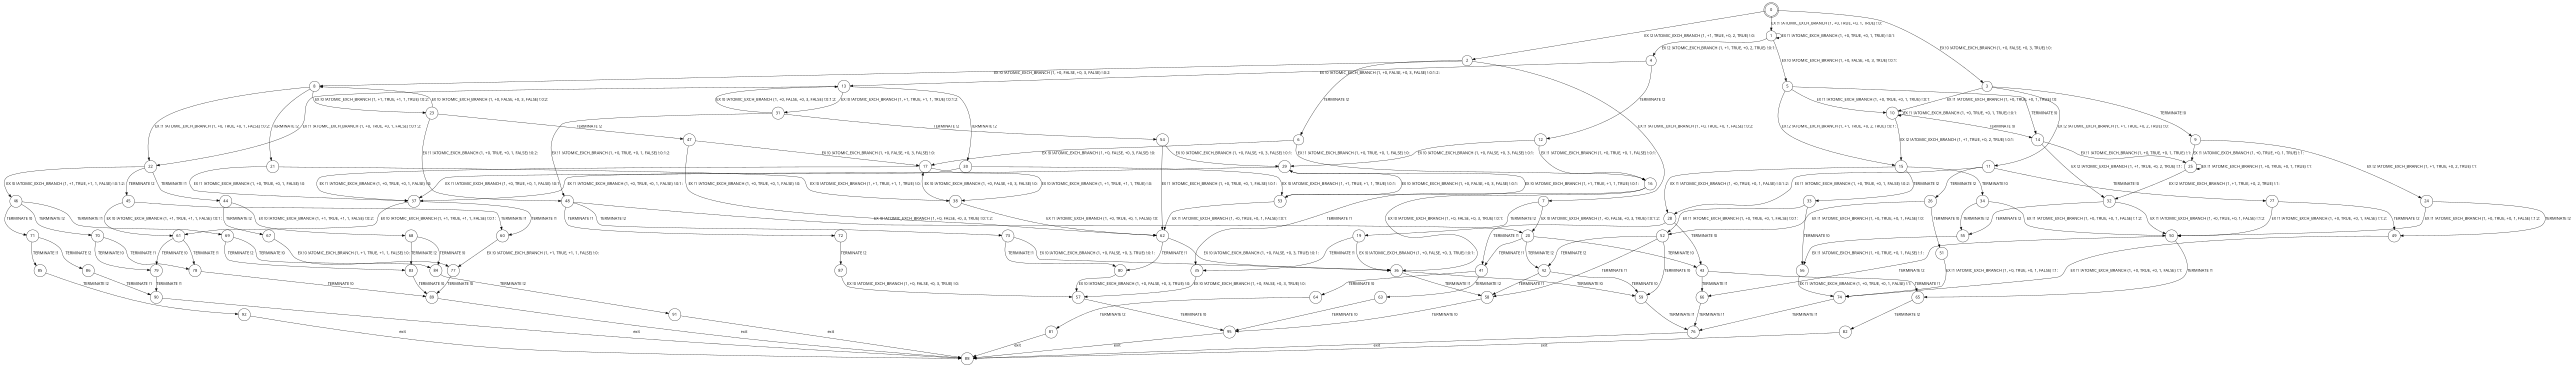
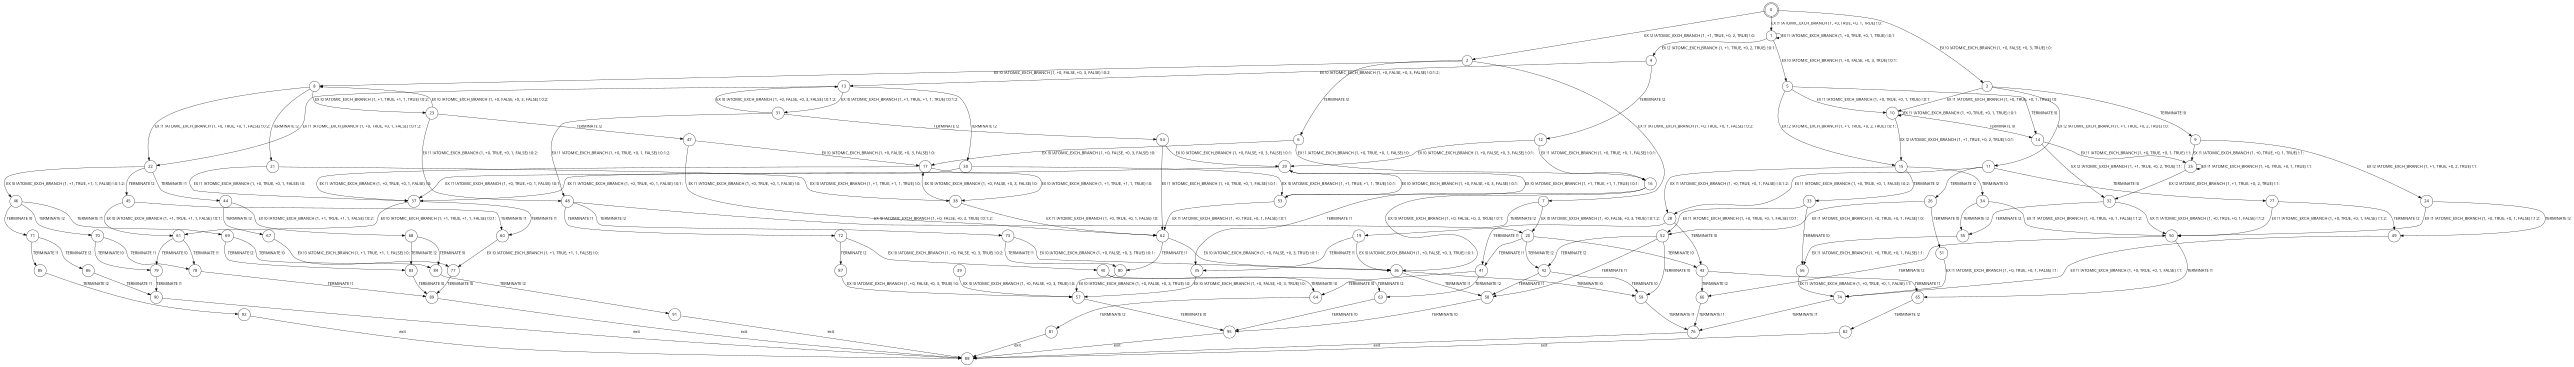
none -> (960, 271)
none -> (1103, 271)
(341, 284) -> (341, 284)
(1715, 284) -> (1715, 284)
